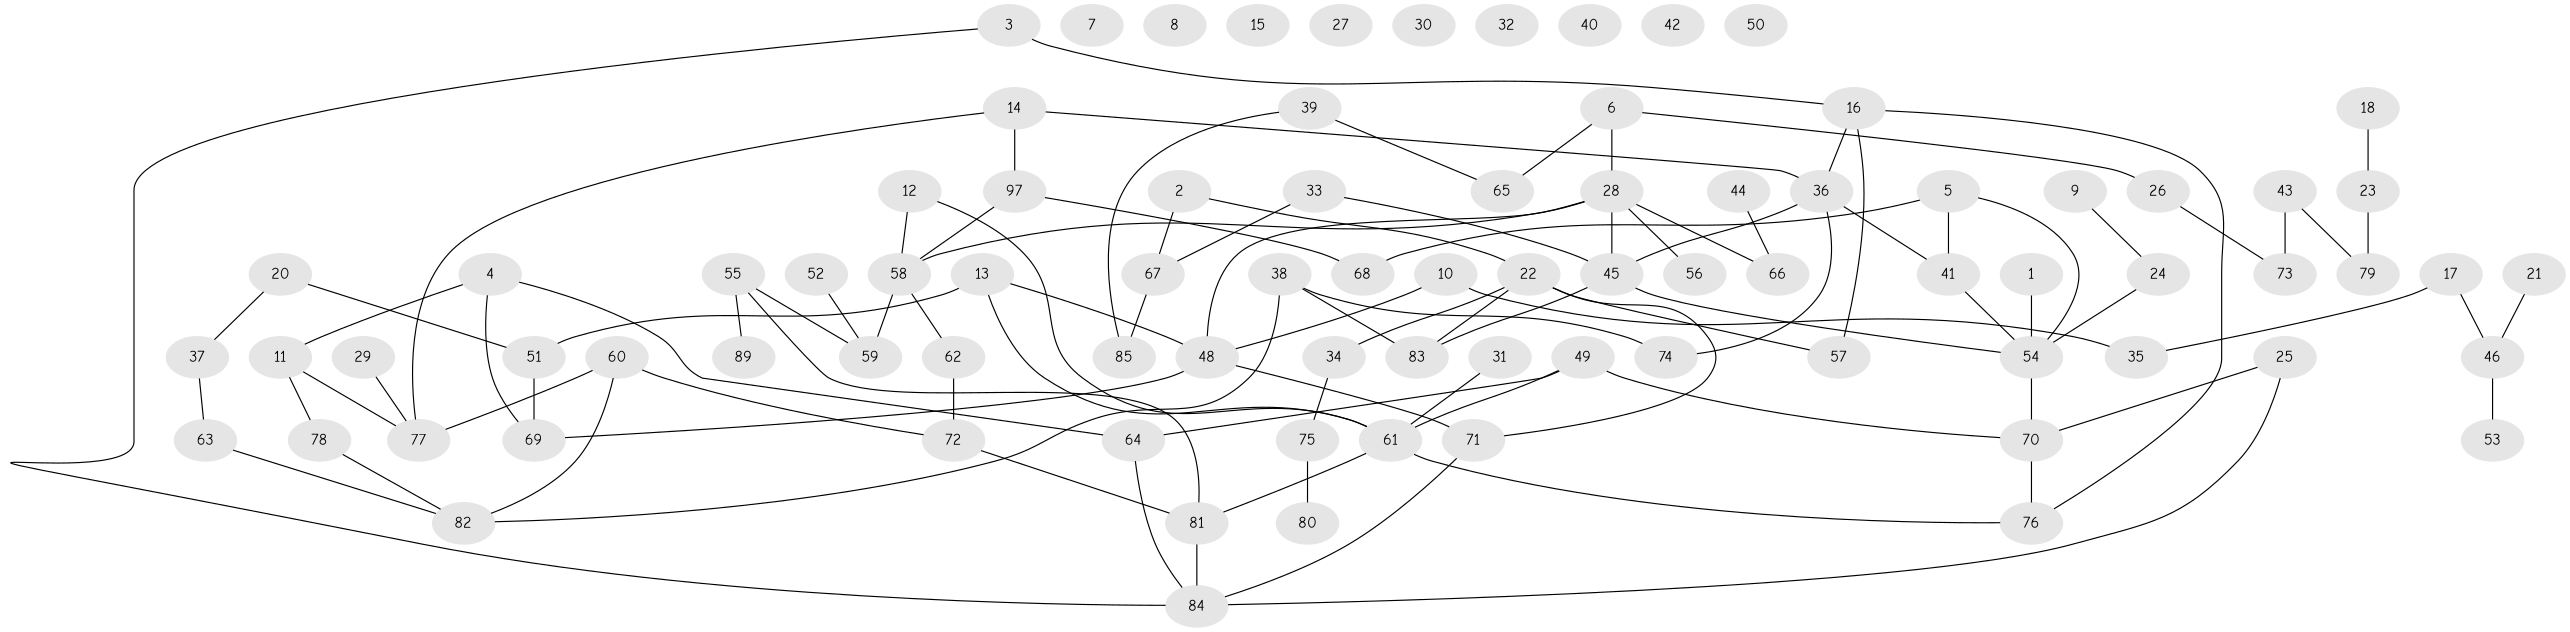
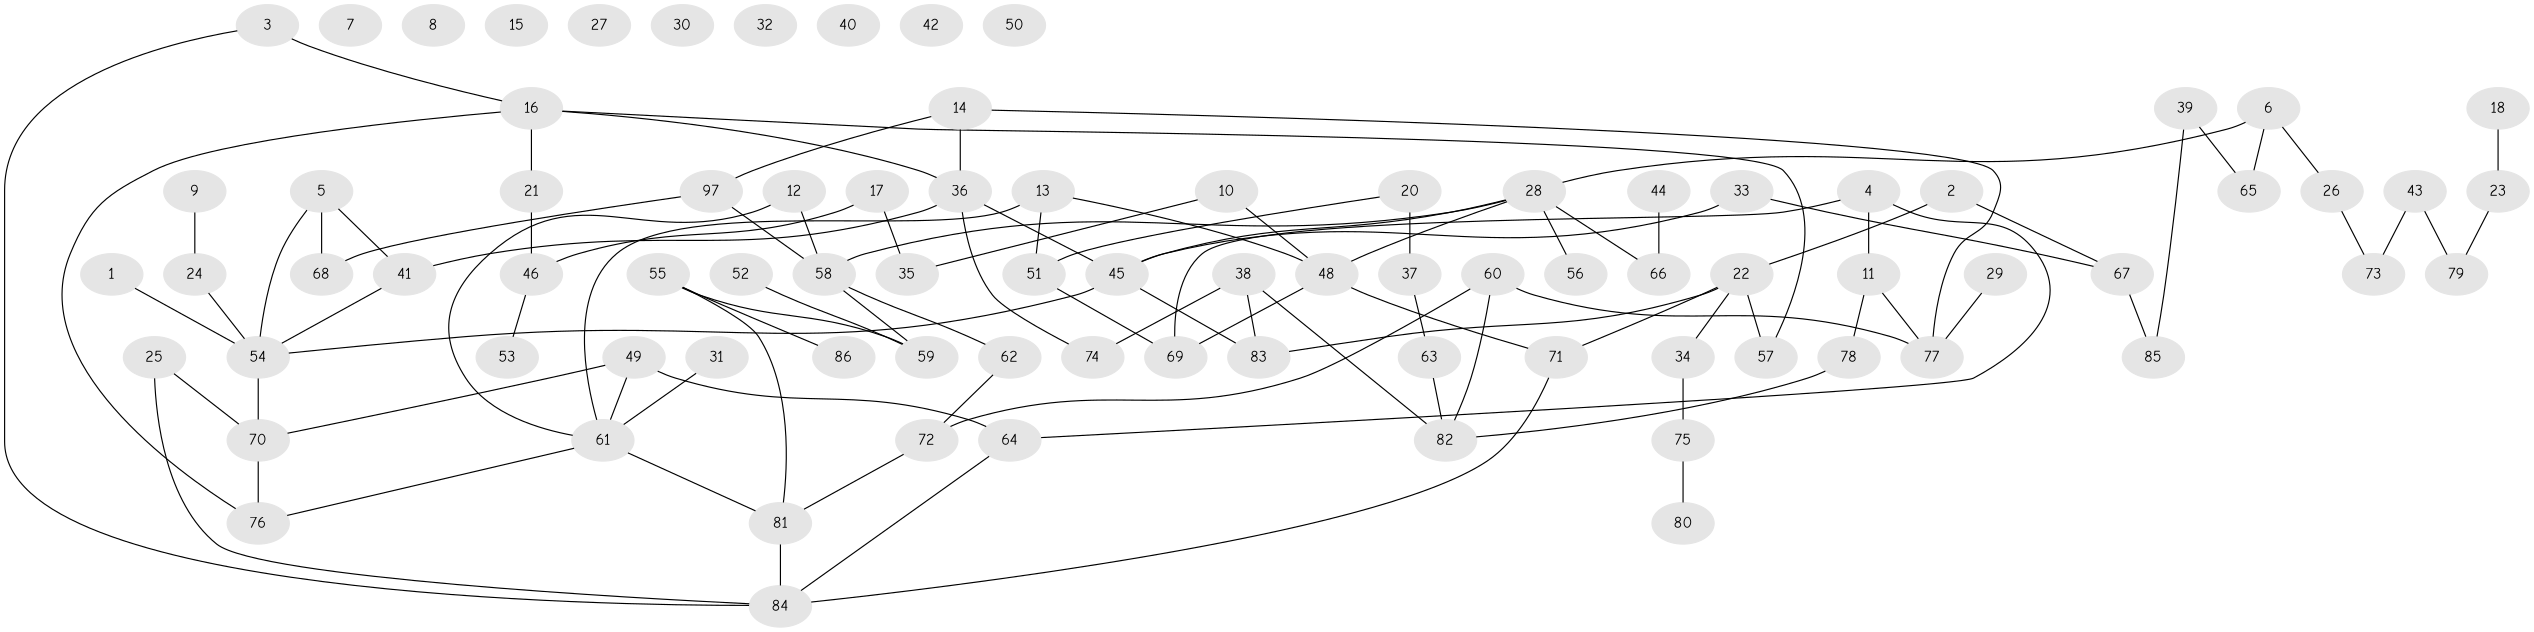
none -> (531, 150)
(744, 357) -> (844, 357)
